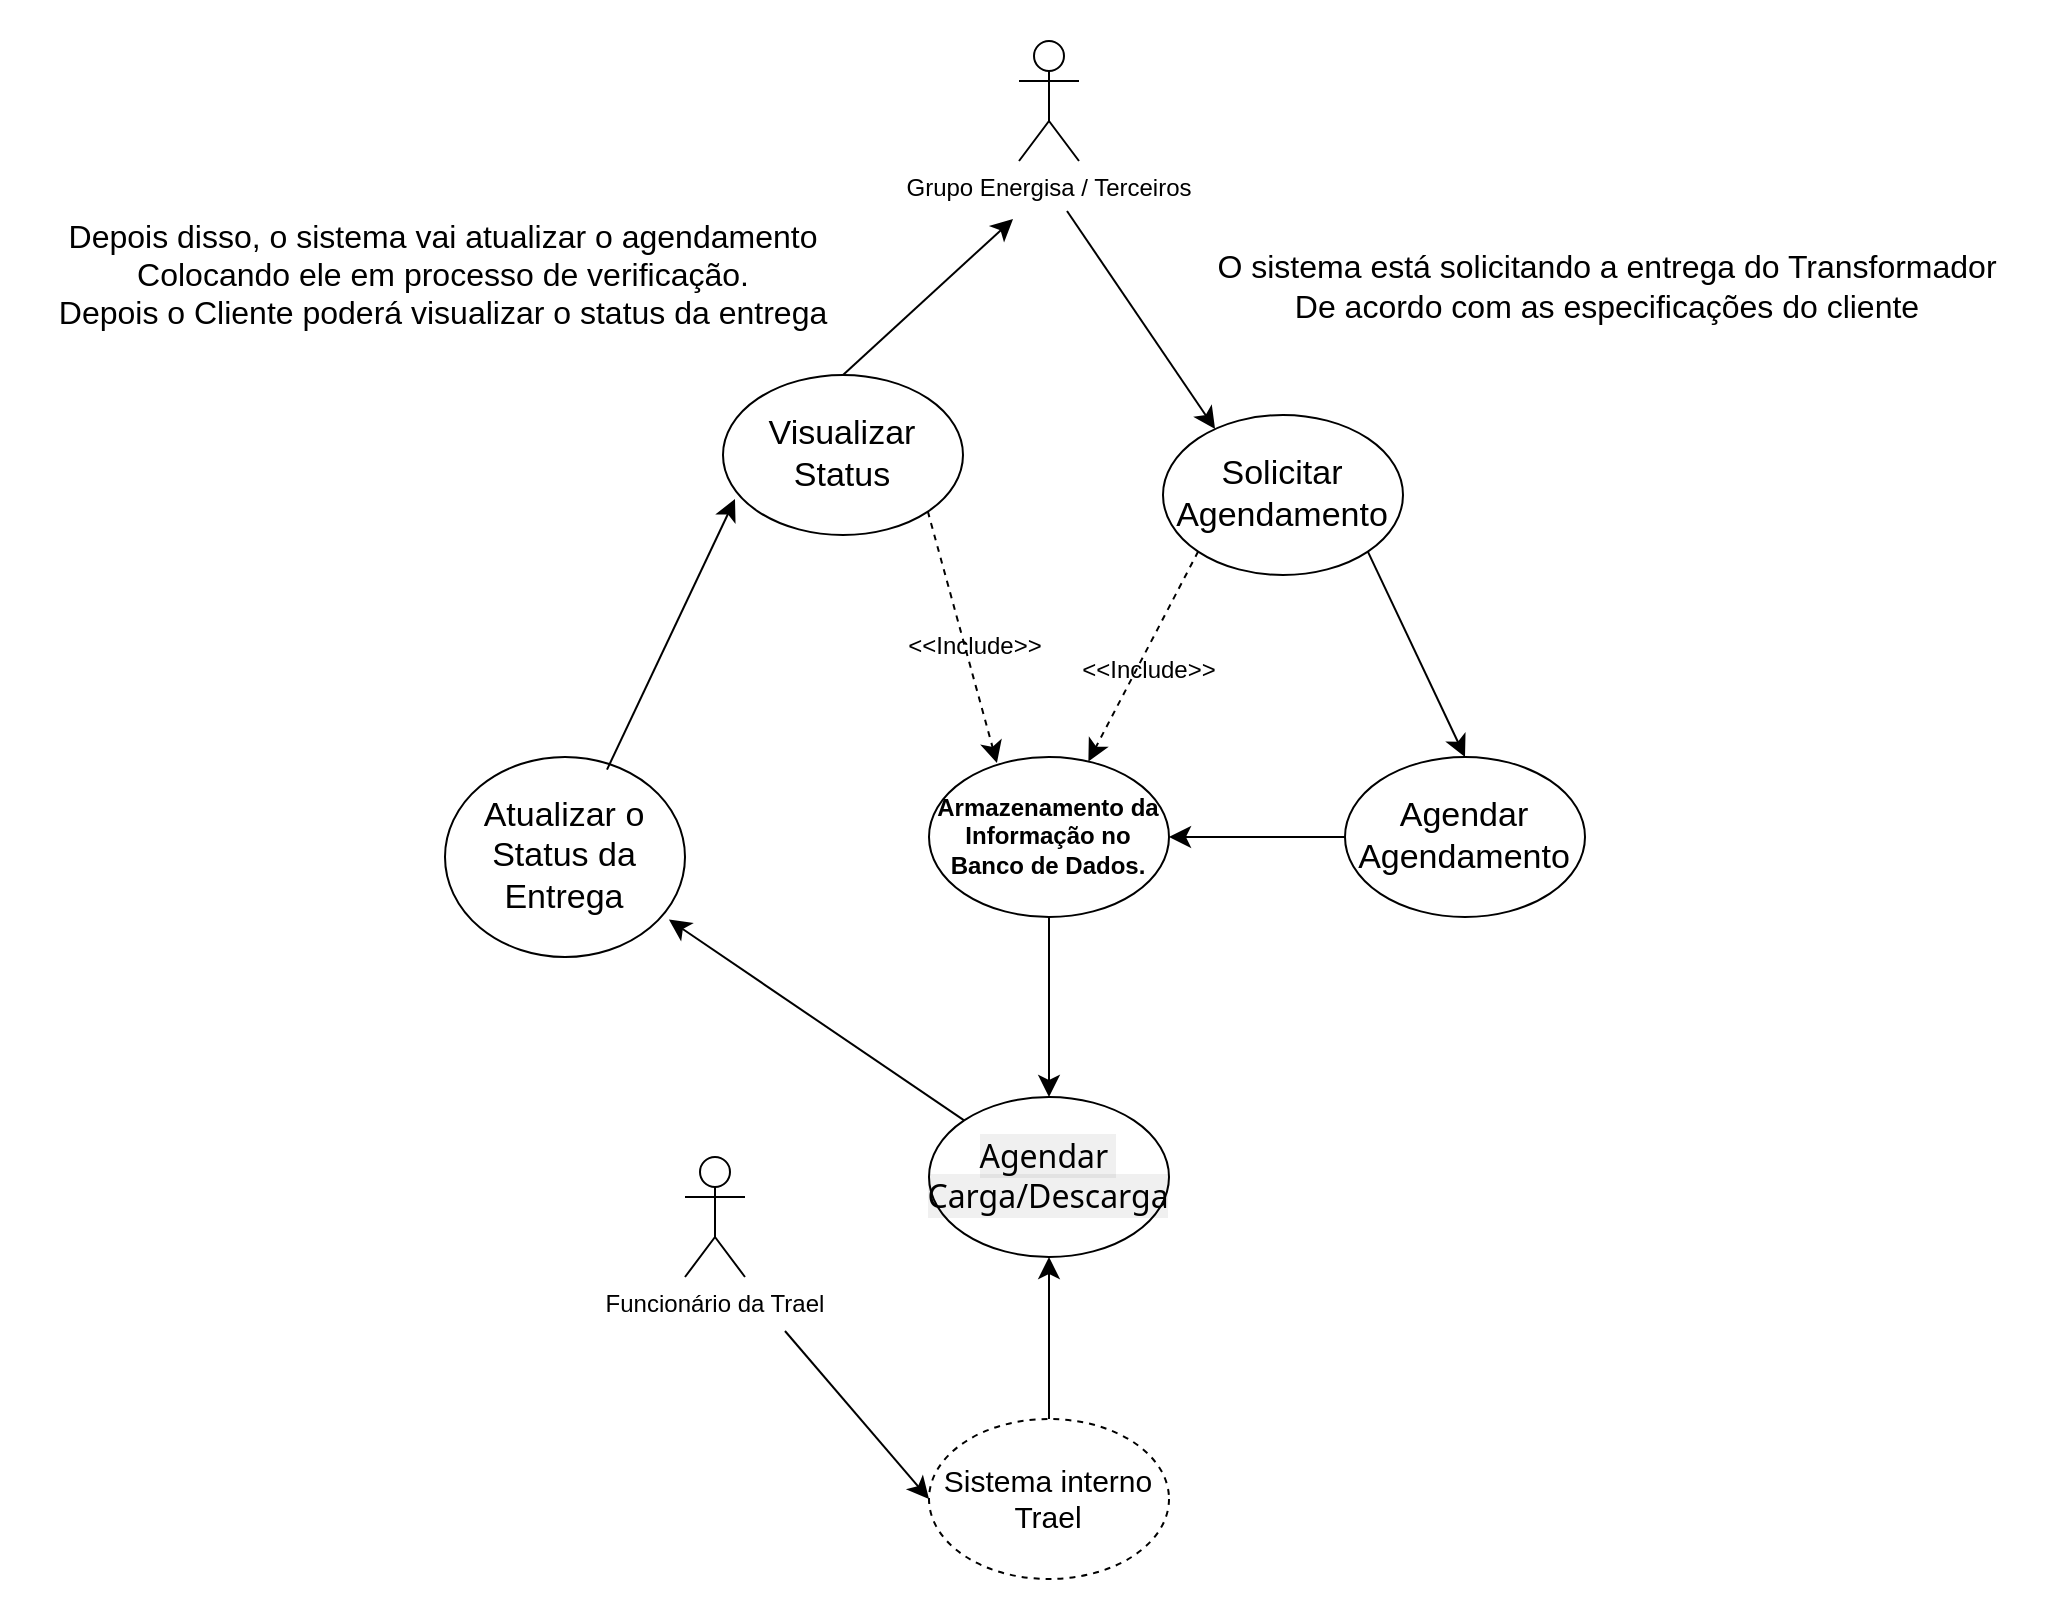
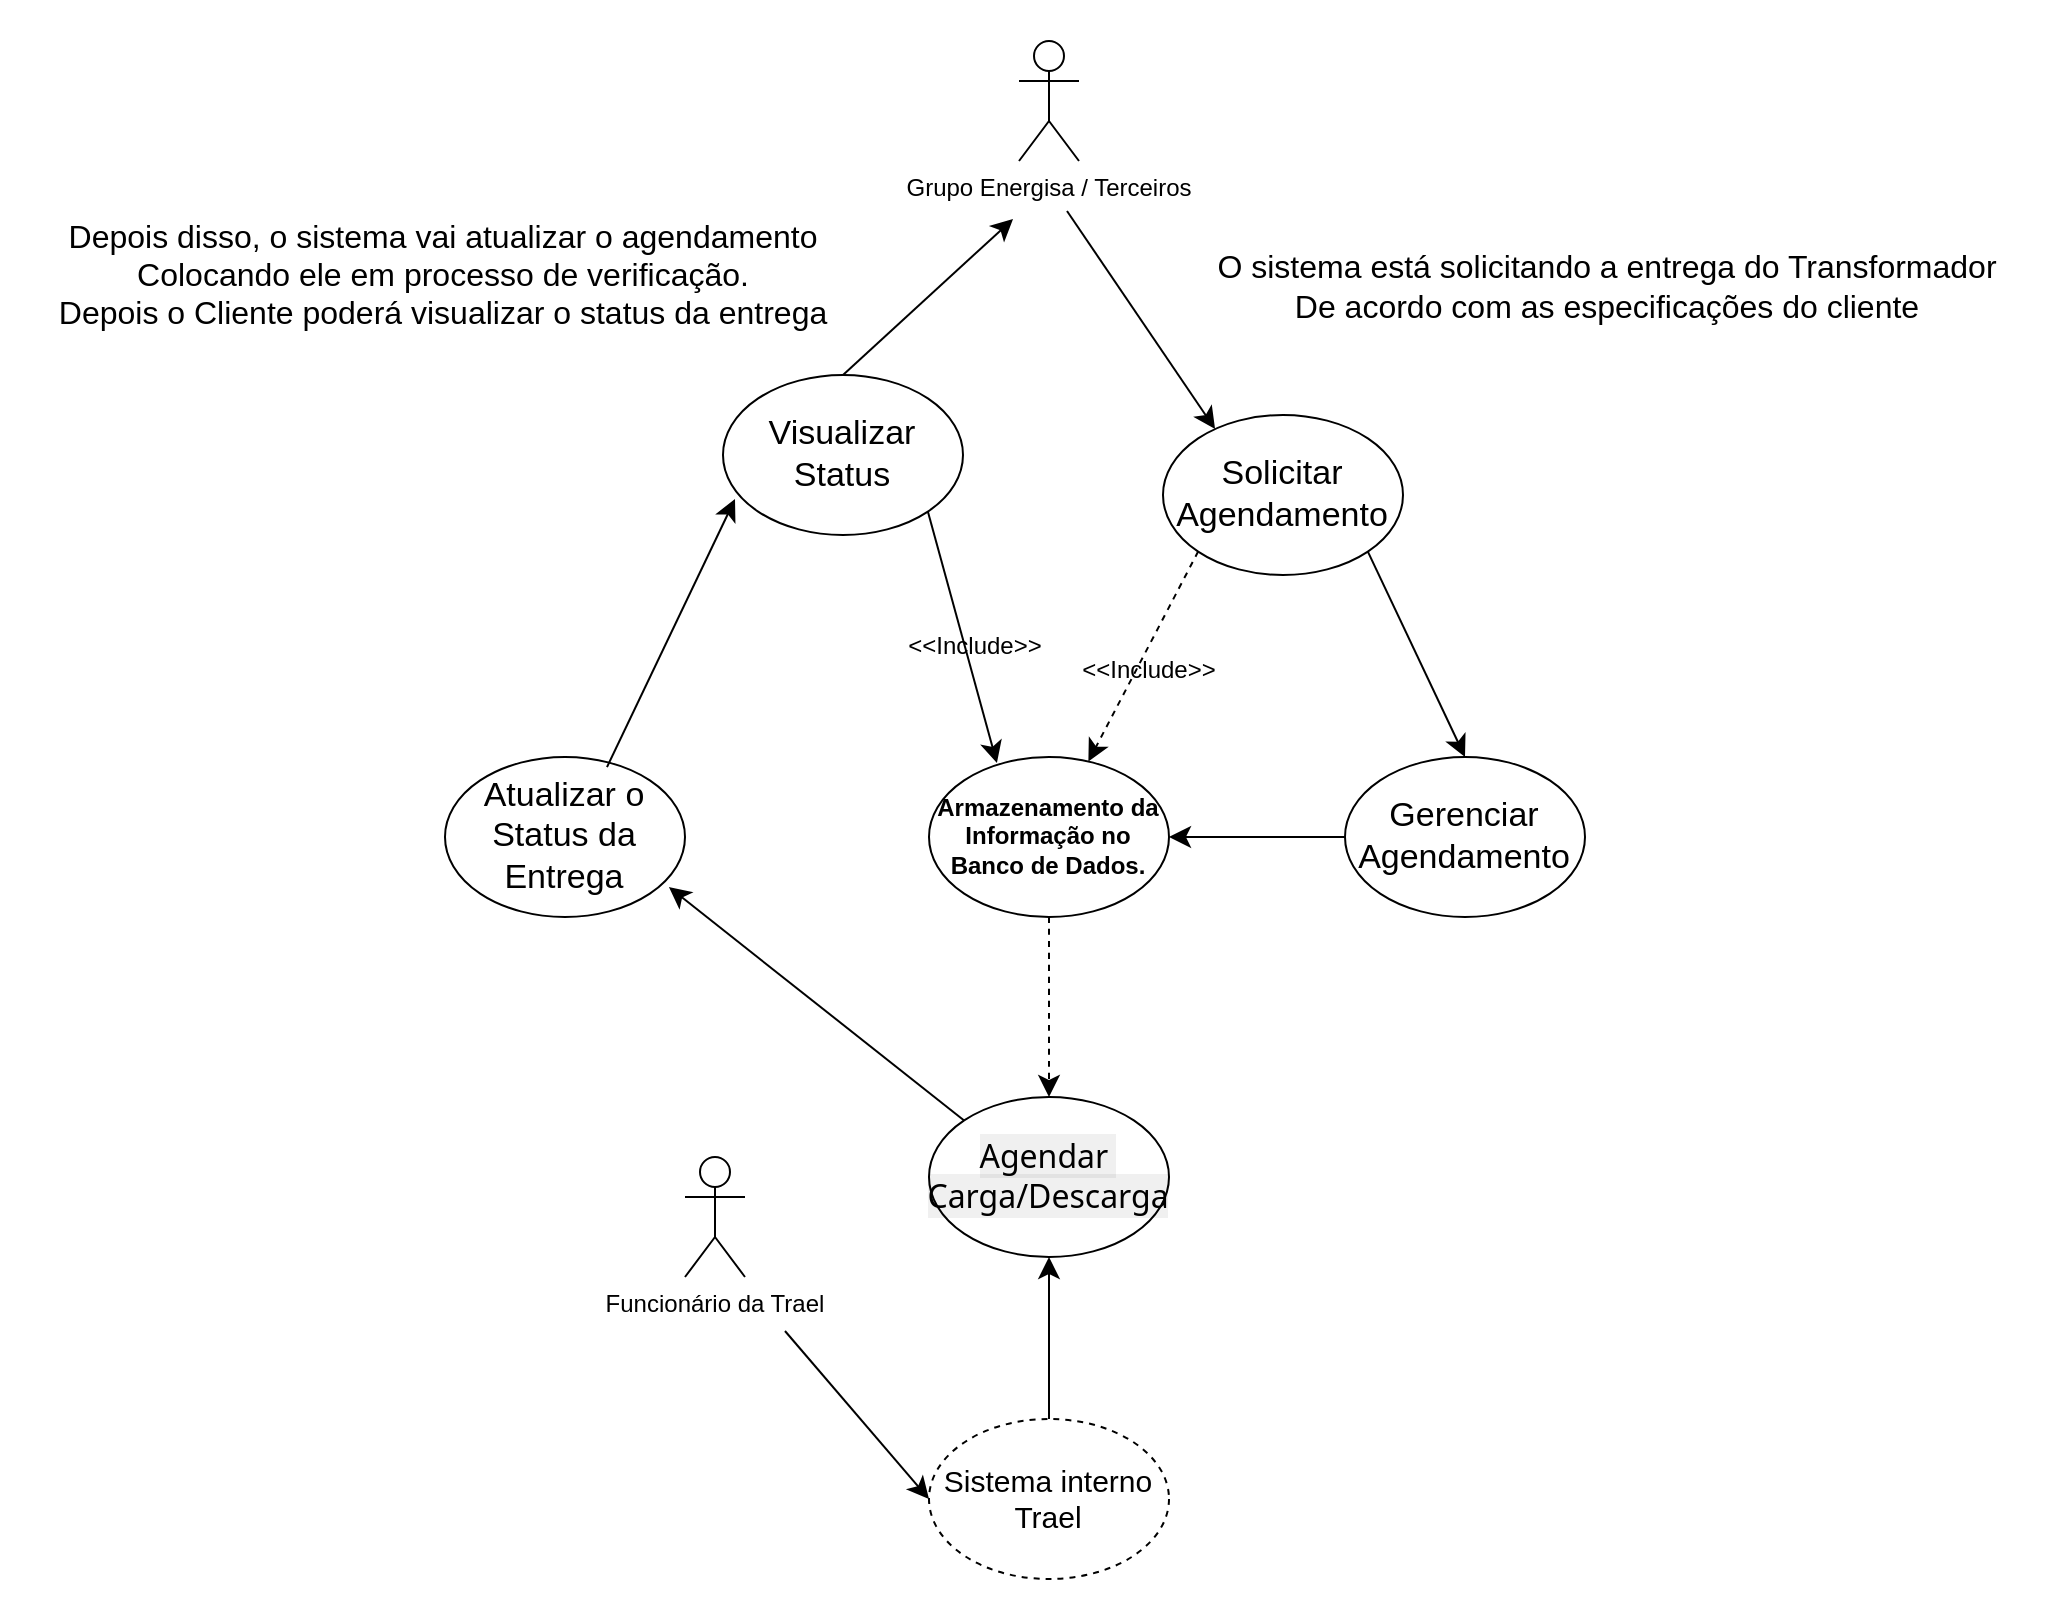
(960, 628) -> (960, 628)
(1465, 837) -> (1465, 837)
(565, 857) -> (565, 837)
(1049, 1002) -> (1049, 1002)
